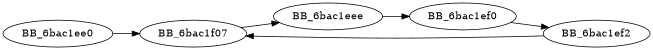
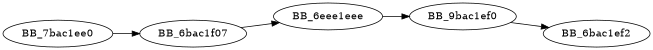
(328, 16) -> (328, 16)
(463, 16) -> (463, 16)
(58, 34) -> (58, 34)
(399, 38) -> none
